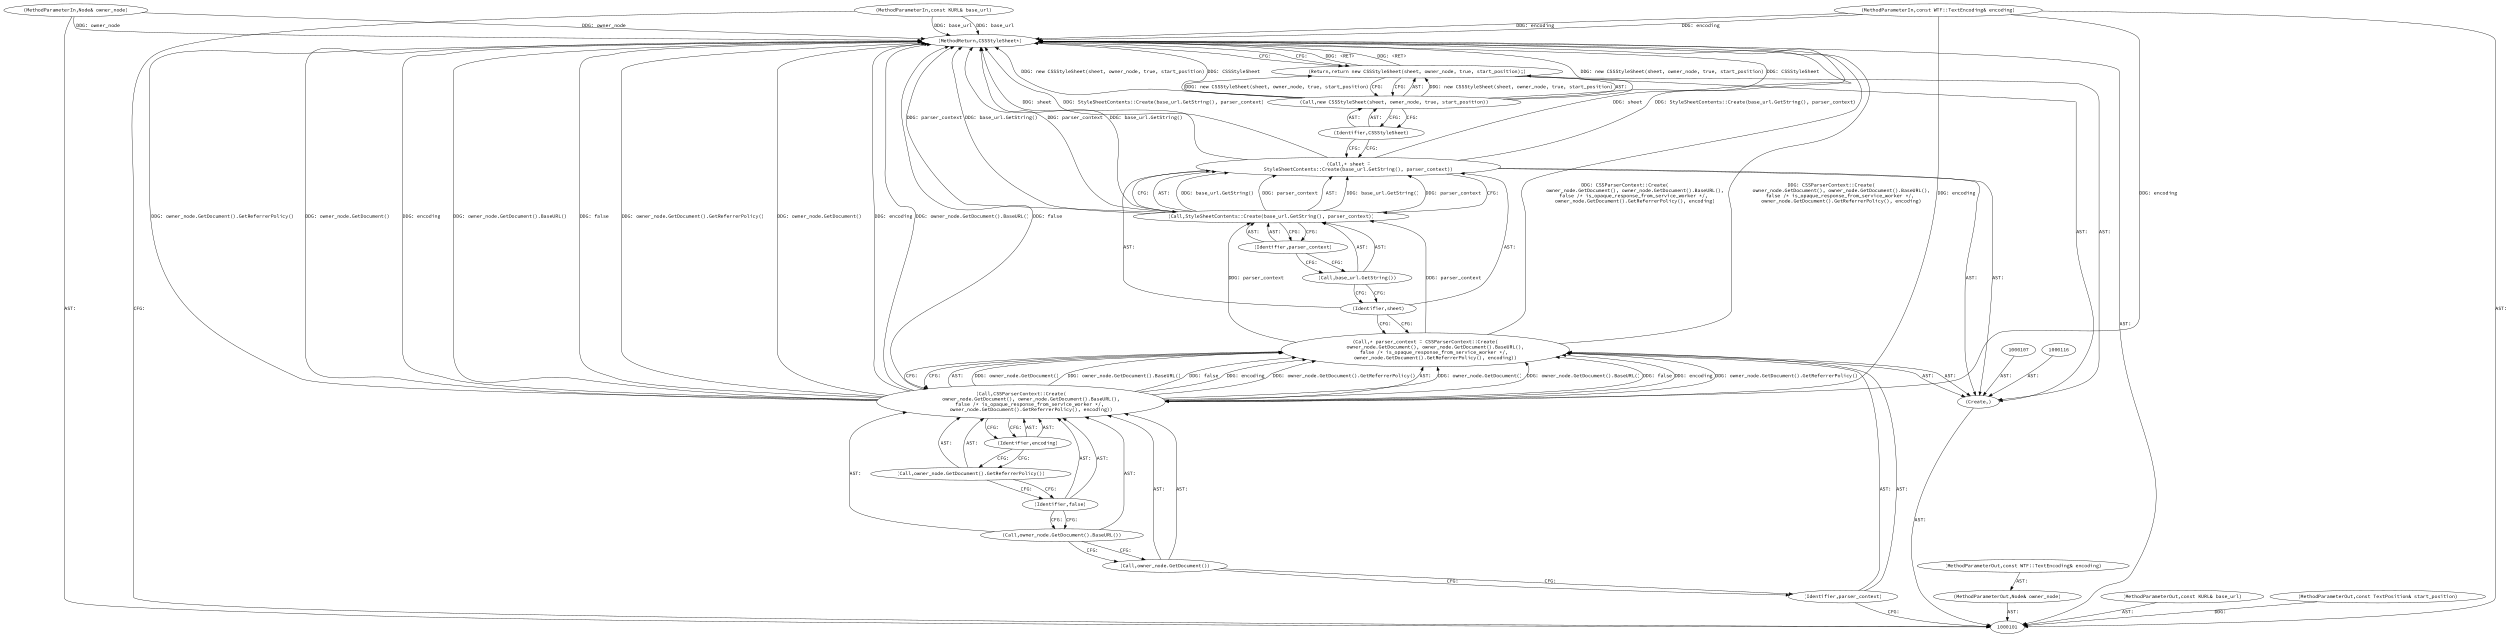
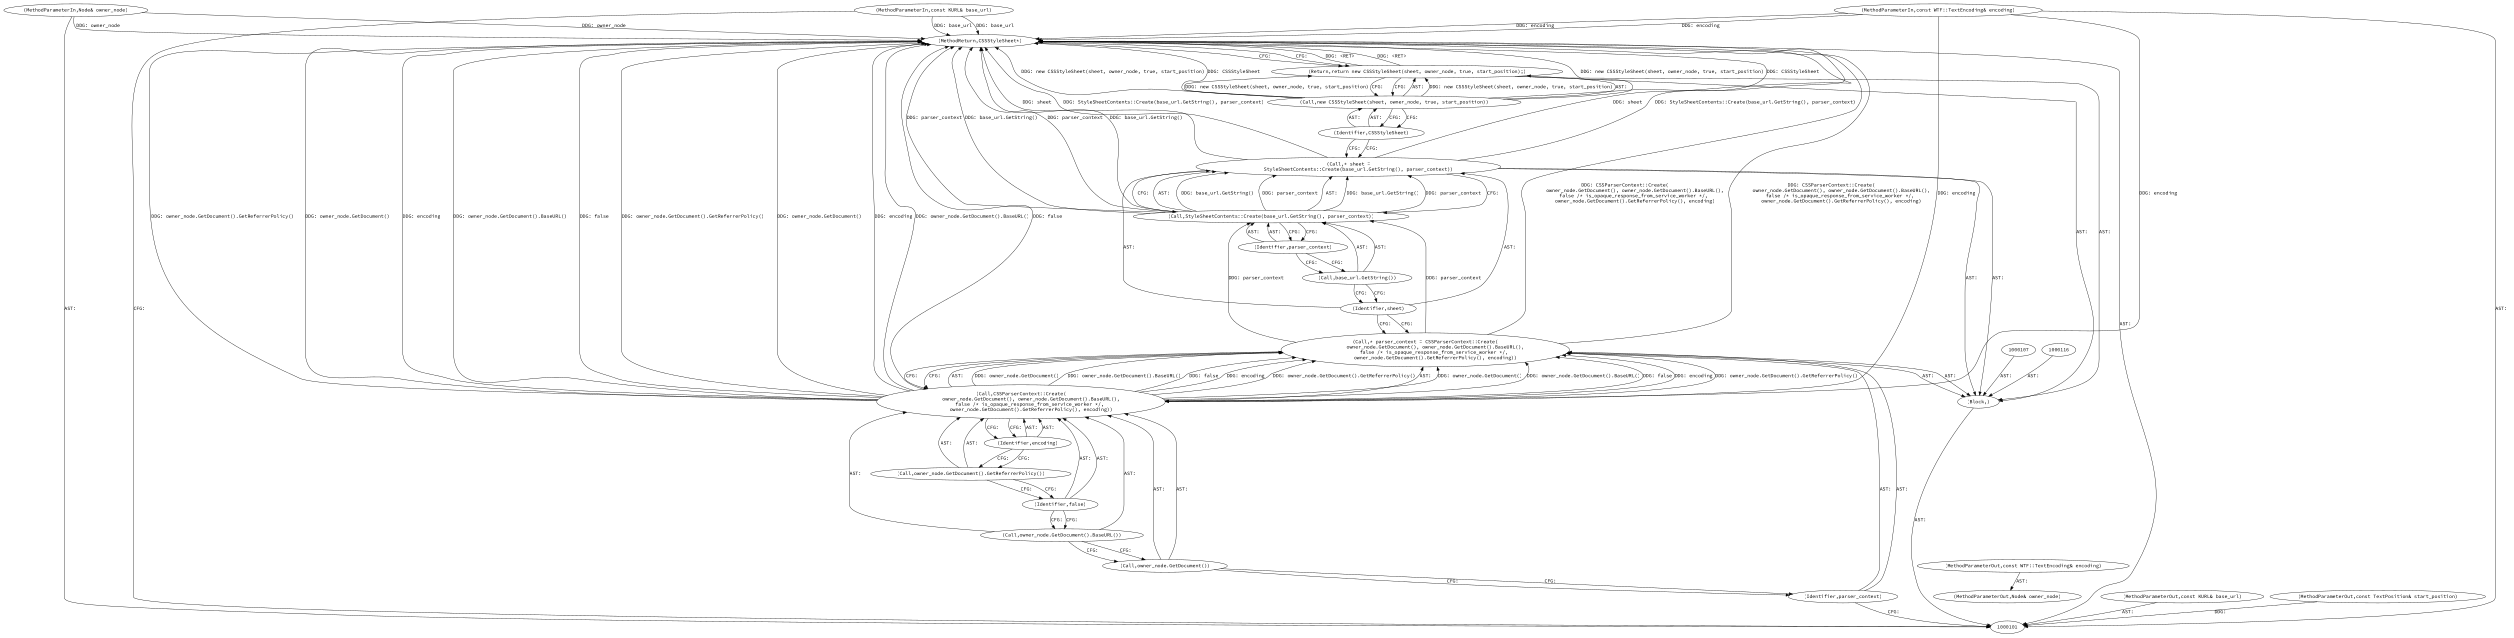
(1978, 402) -> (1978, 402)
(2007, 610) -> none
